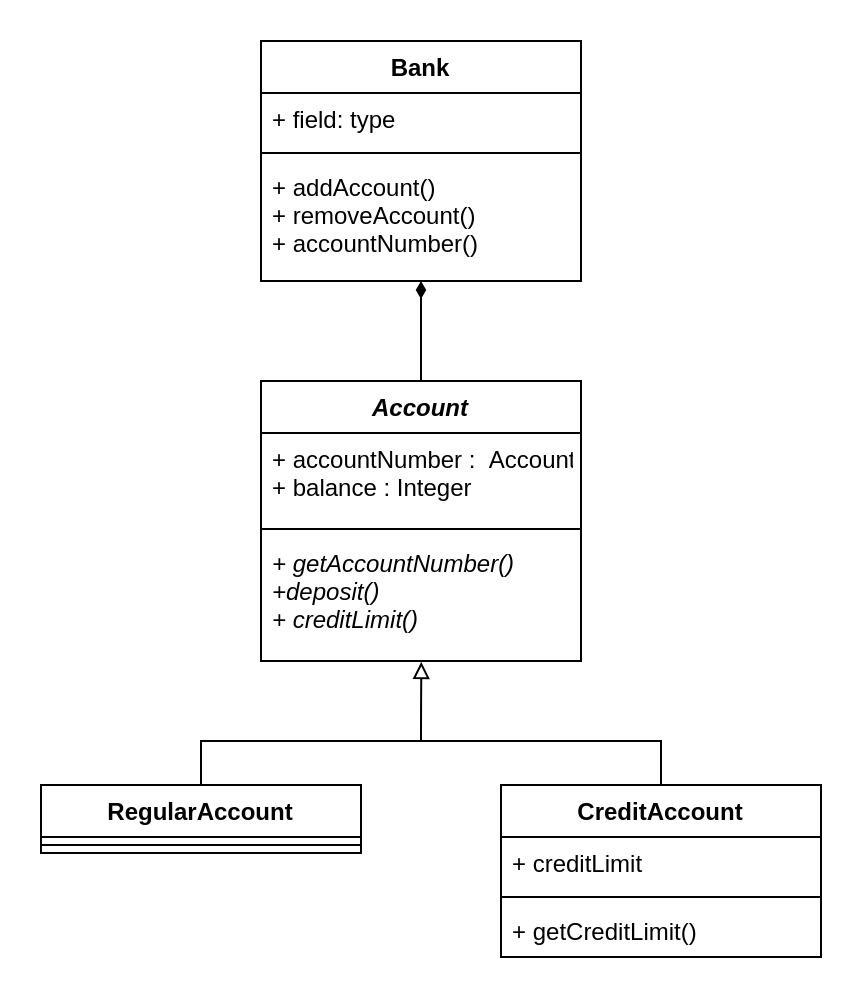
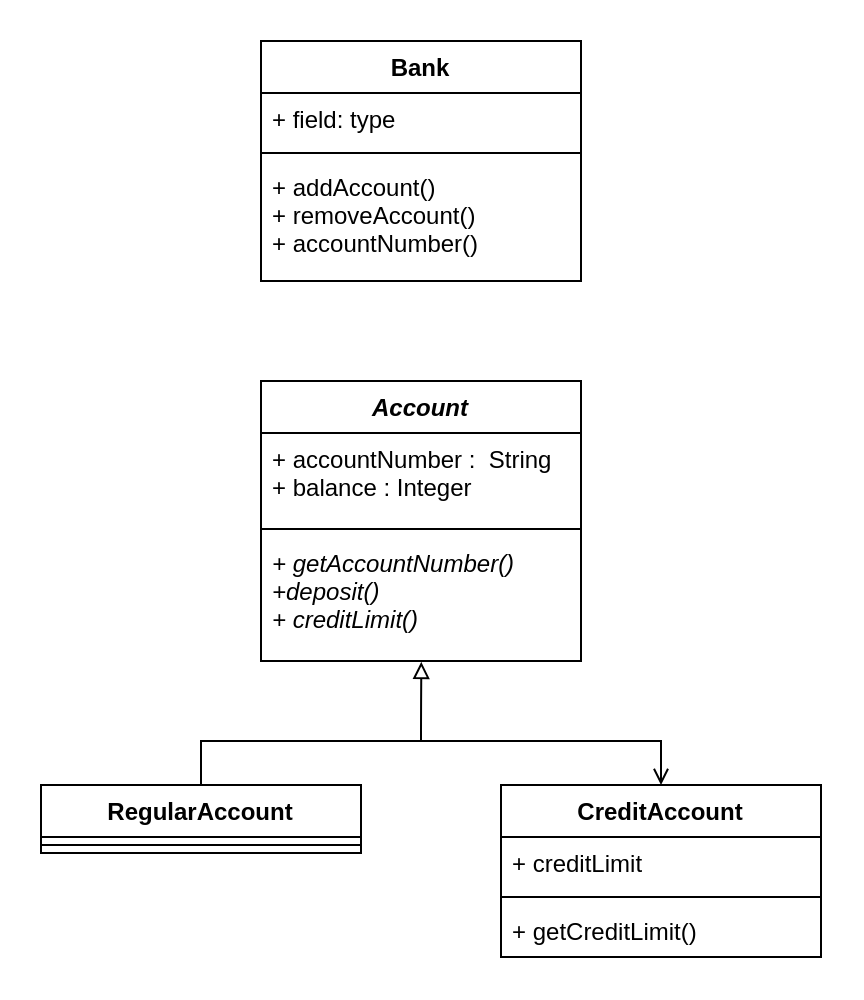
(421, 339) -> none
(434, 460) -> (424, 460)
(661, 778) -> (661, 776)
